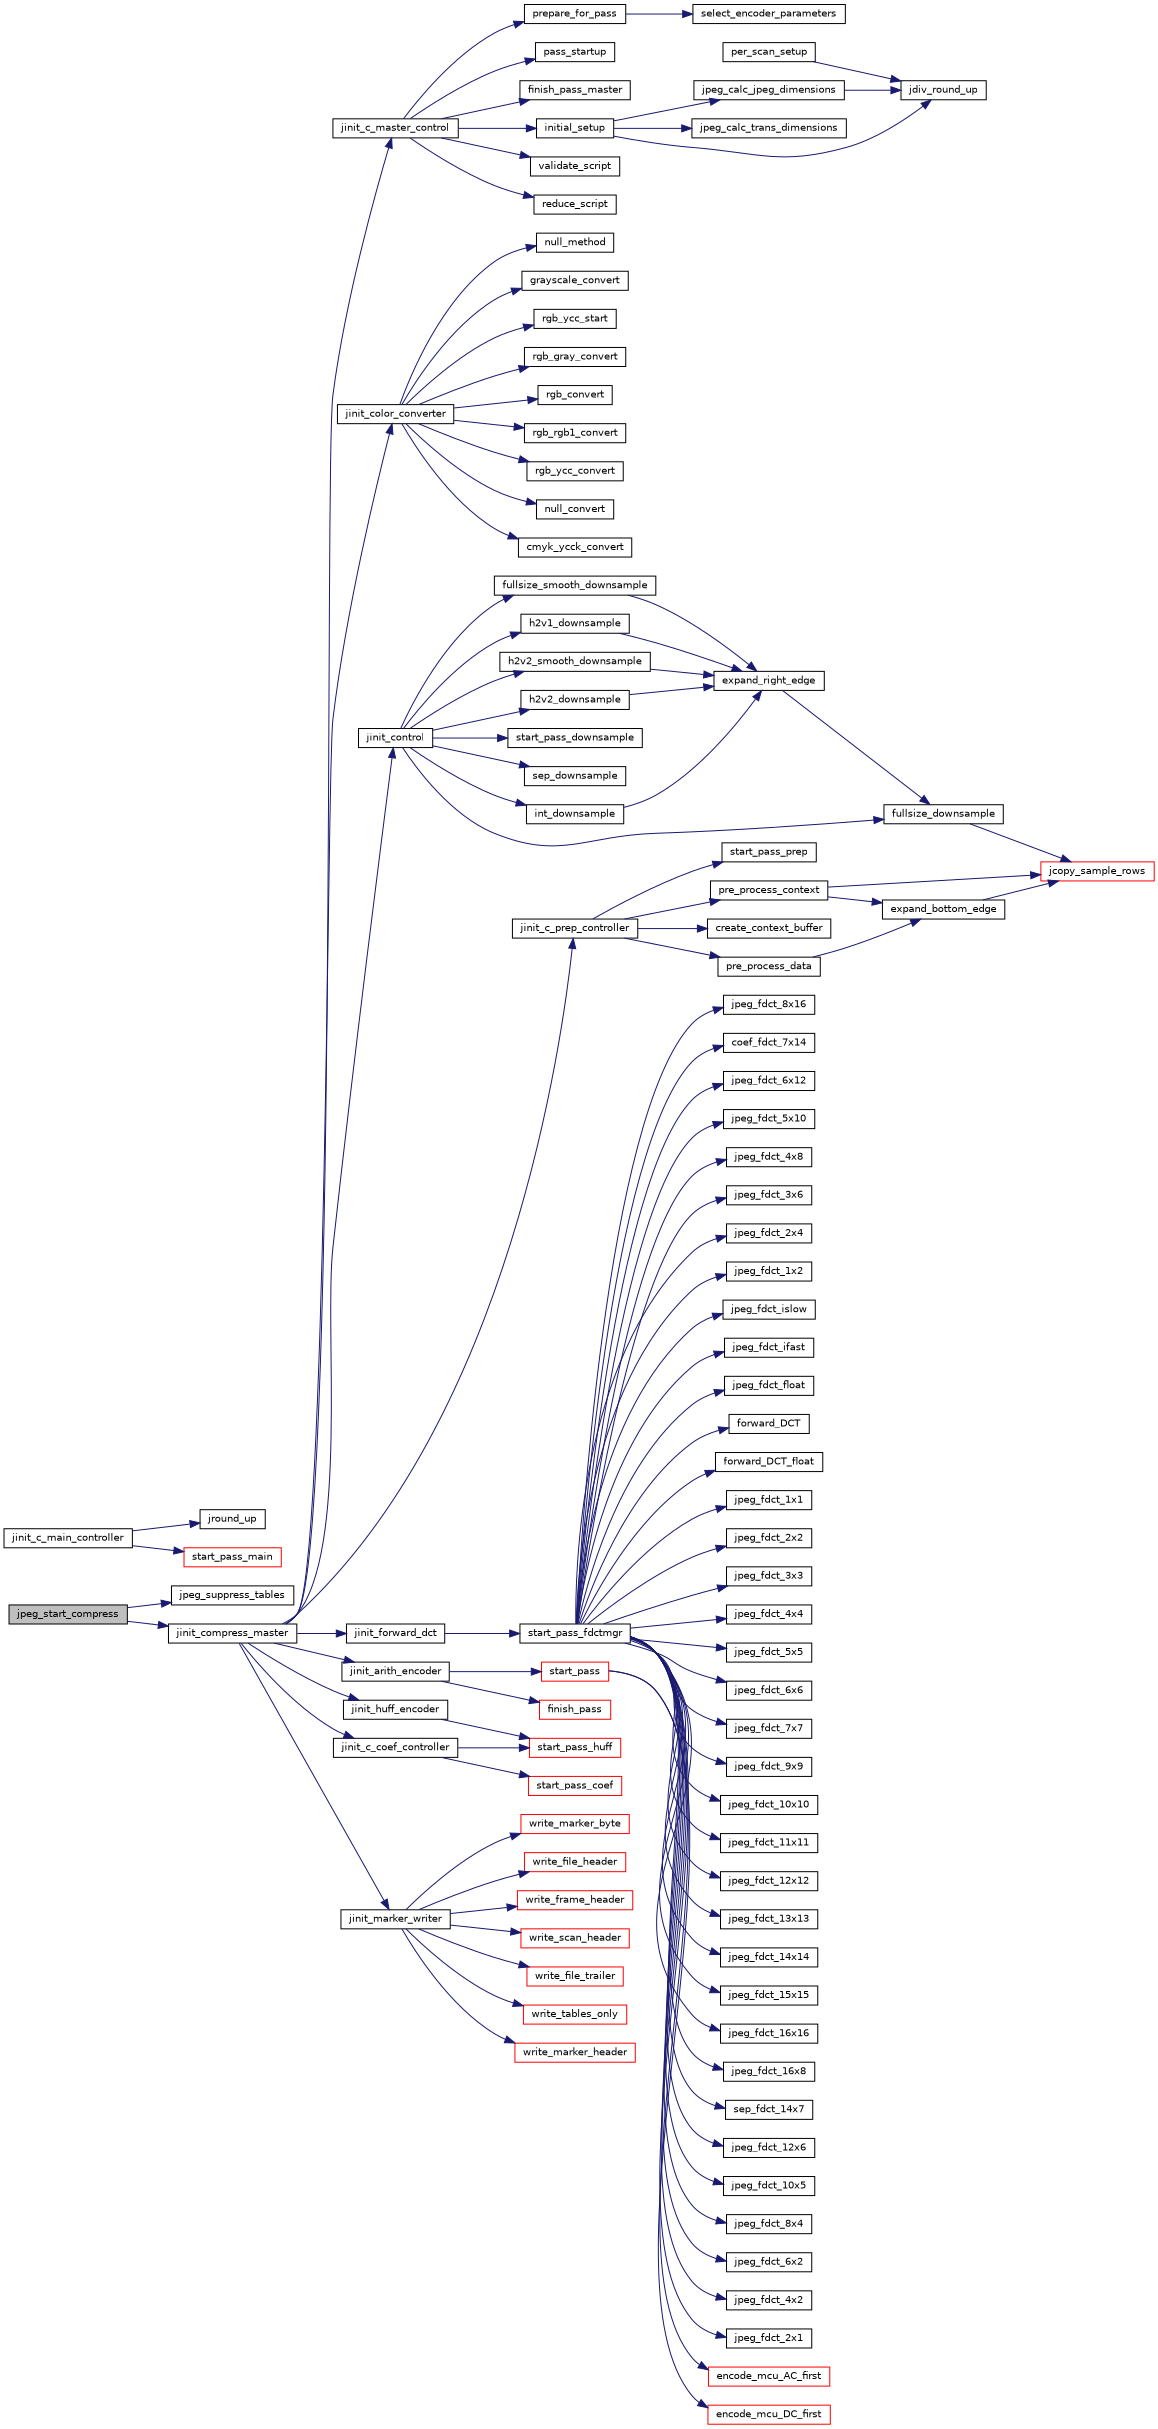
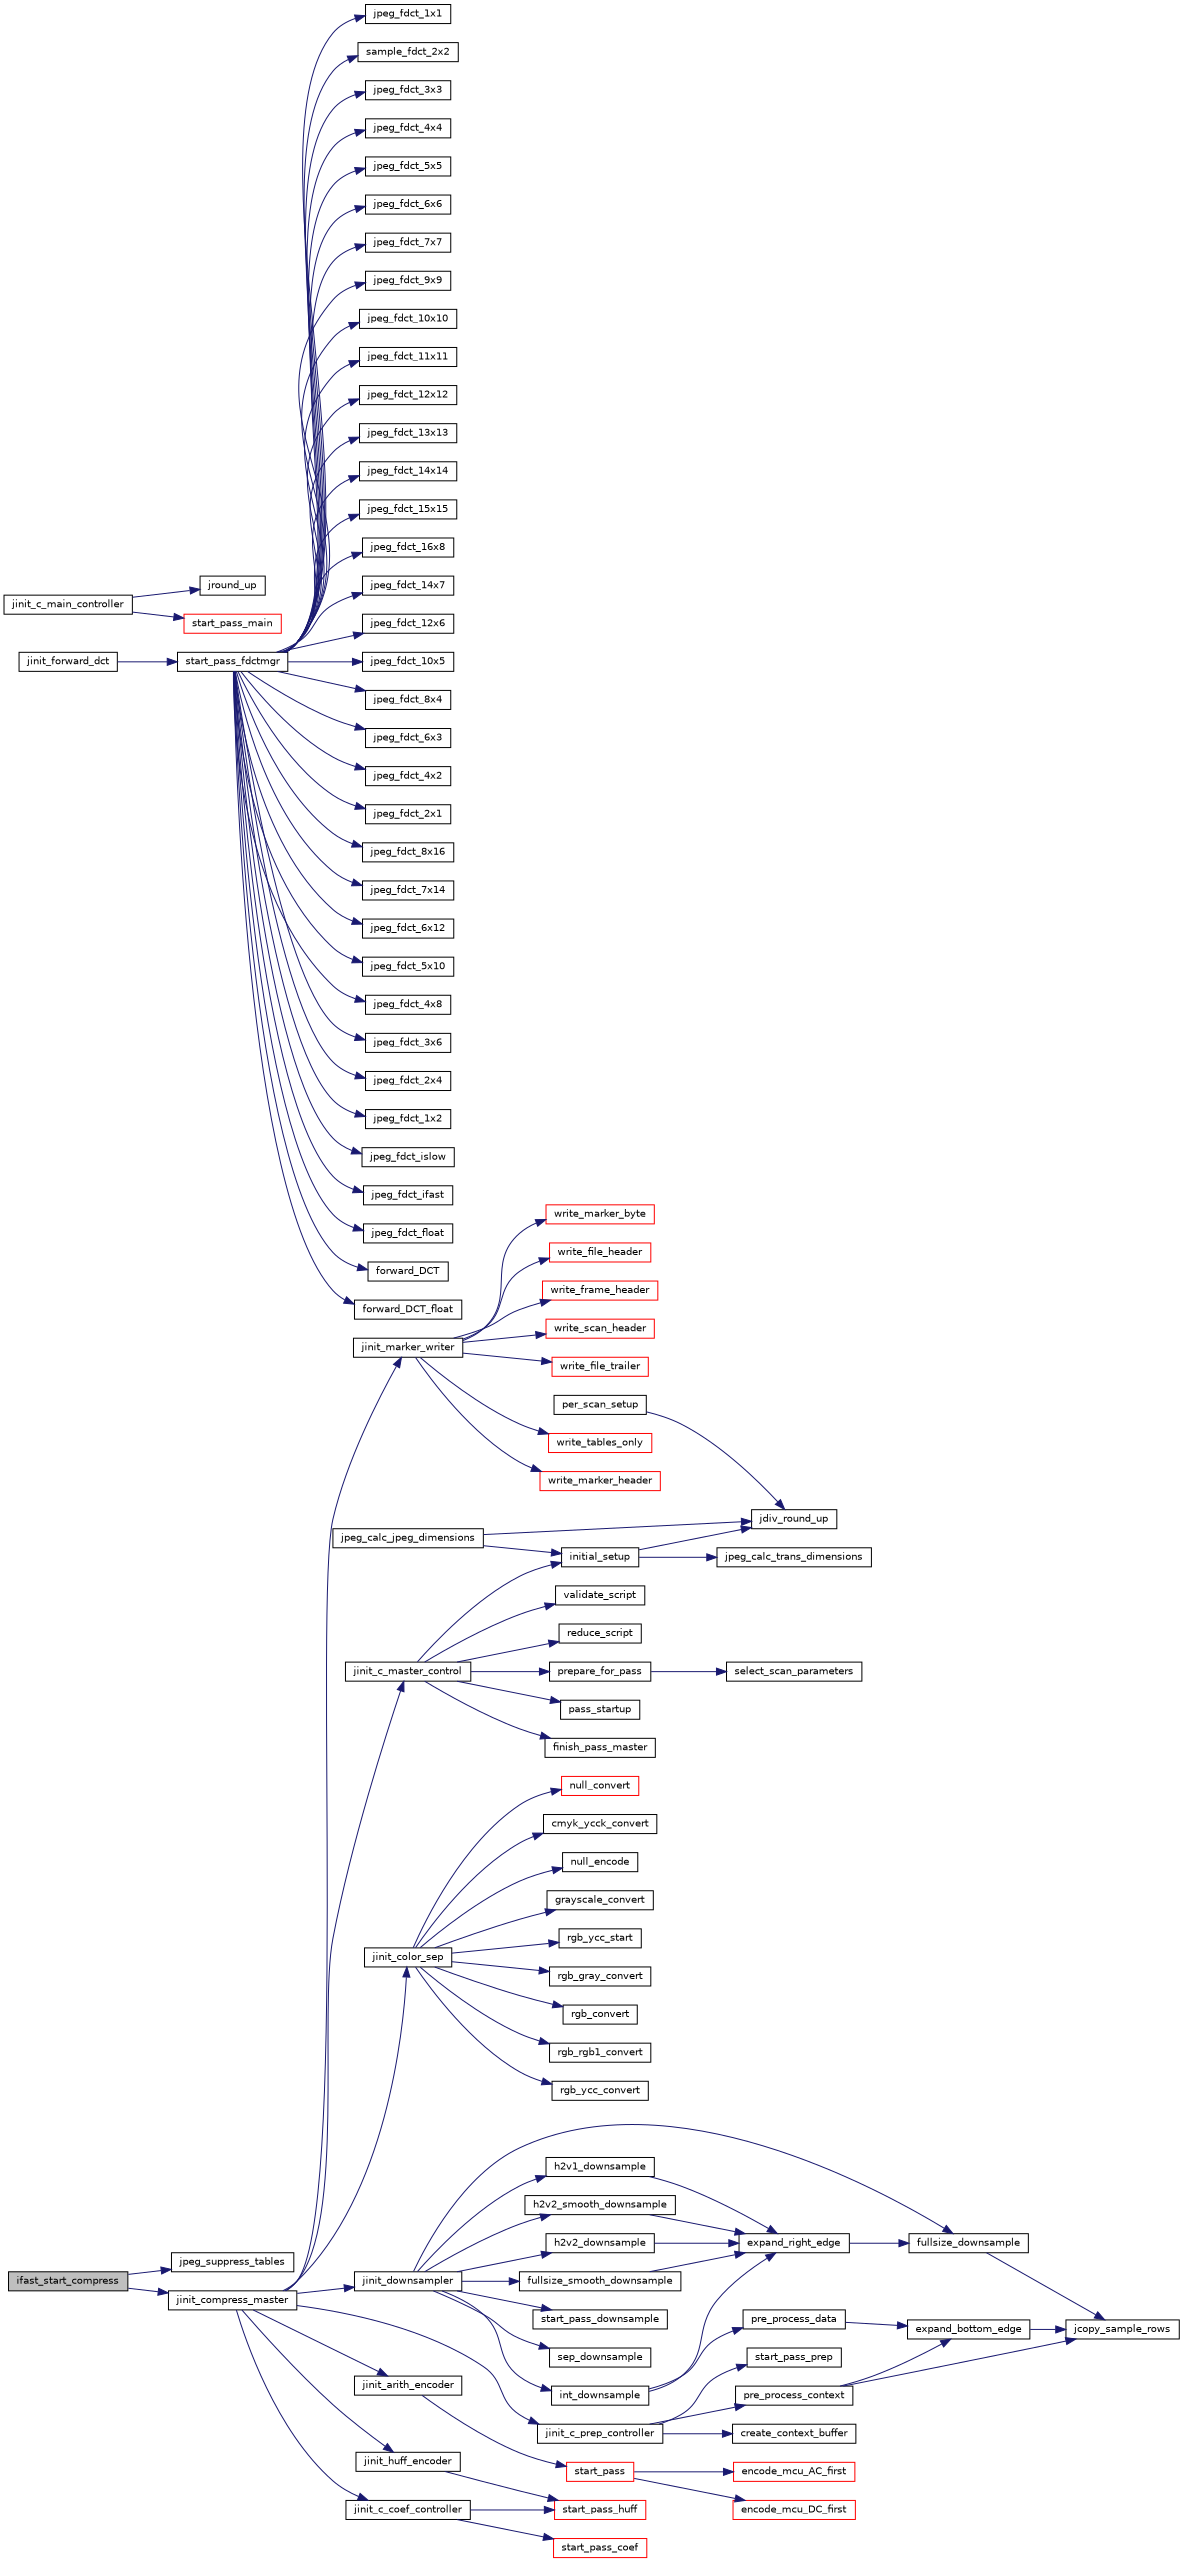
(769, 14) -> (794, 1672)
(662, 111) -> (517, 1549)
(575, 243) -> (600, 1862)
(396, 414) -> (408, 1957)
(575, 509) -> (600, 1786)
(396, 738) -> (408, 2281)
(1098, 871) -> (1123, 2329)
(667, 947) -> (706, 2347)
(769, 1043) -> (408, 890)
(769, 1538) -> (408, 52)
(68, 1614) -> (68, 2281)
(317, 1634) -> none
(575, 1710) -> none
(769, 2034) -> none
(769, 2110) -> (408, 586)
(769, 2262) -> (408, 738)
